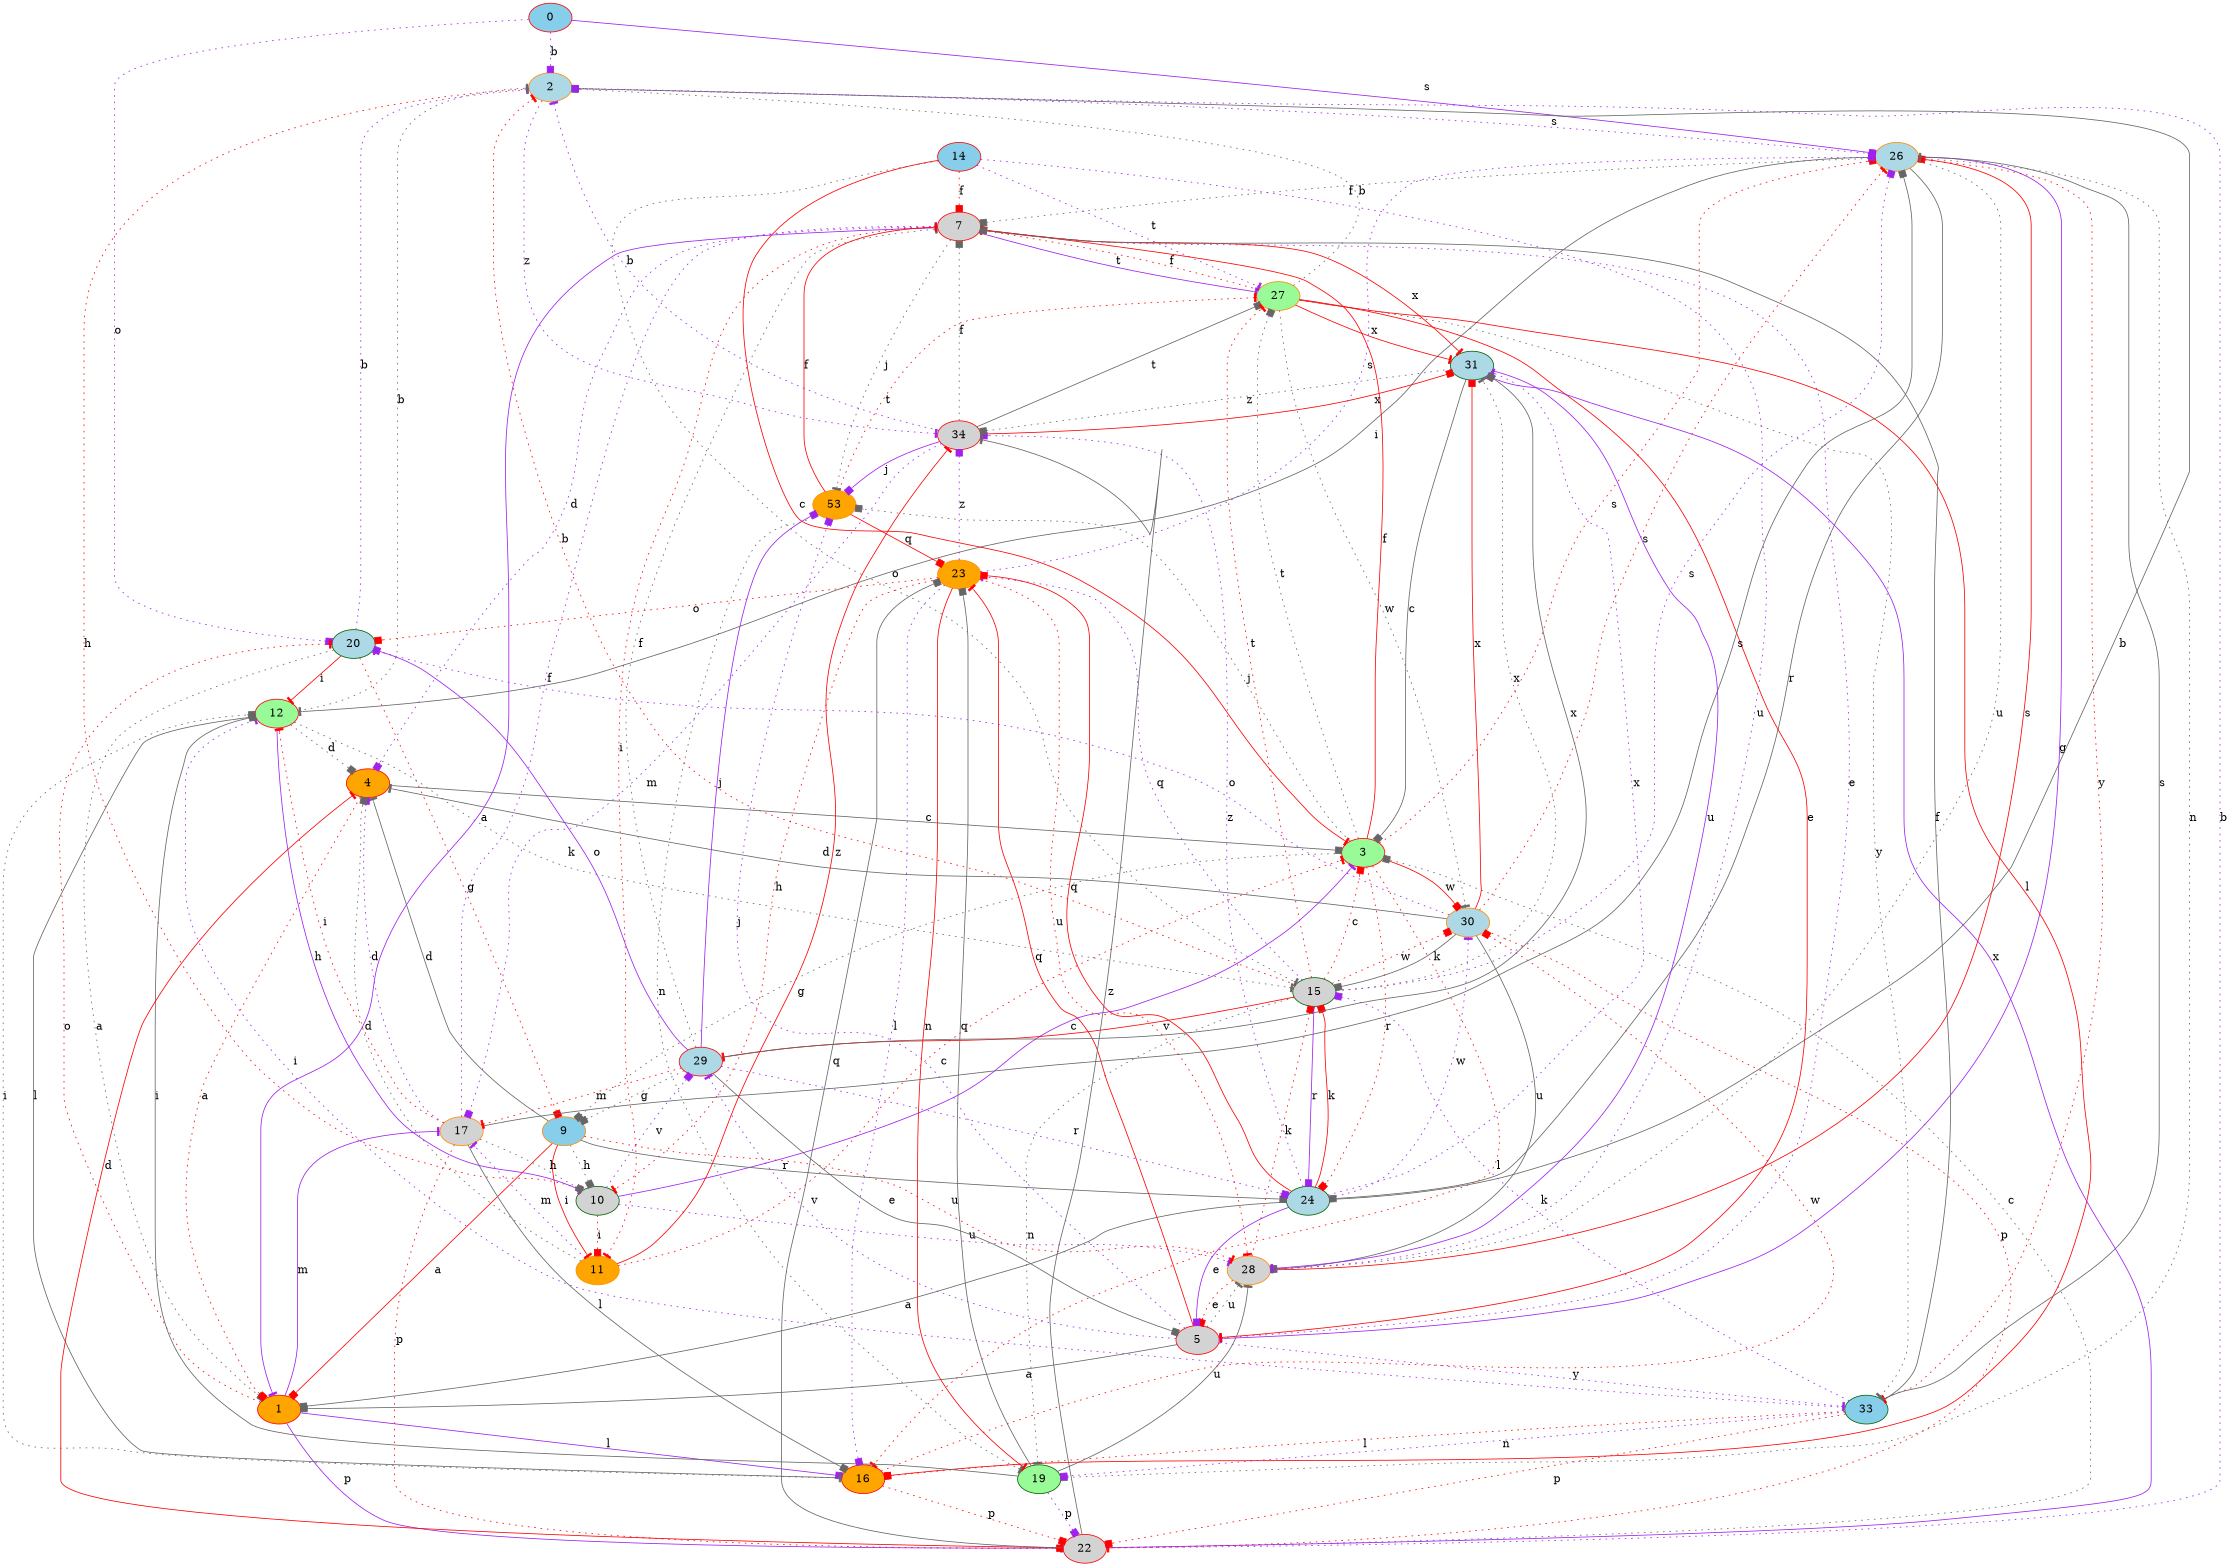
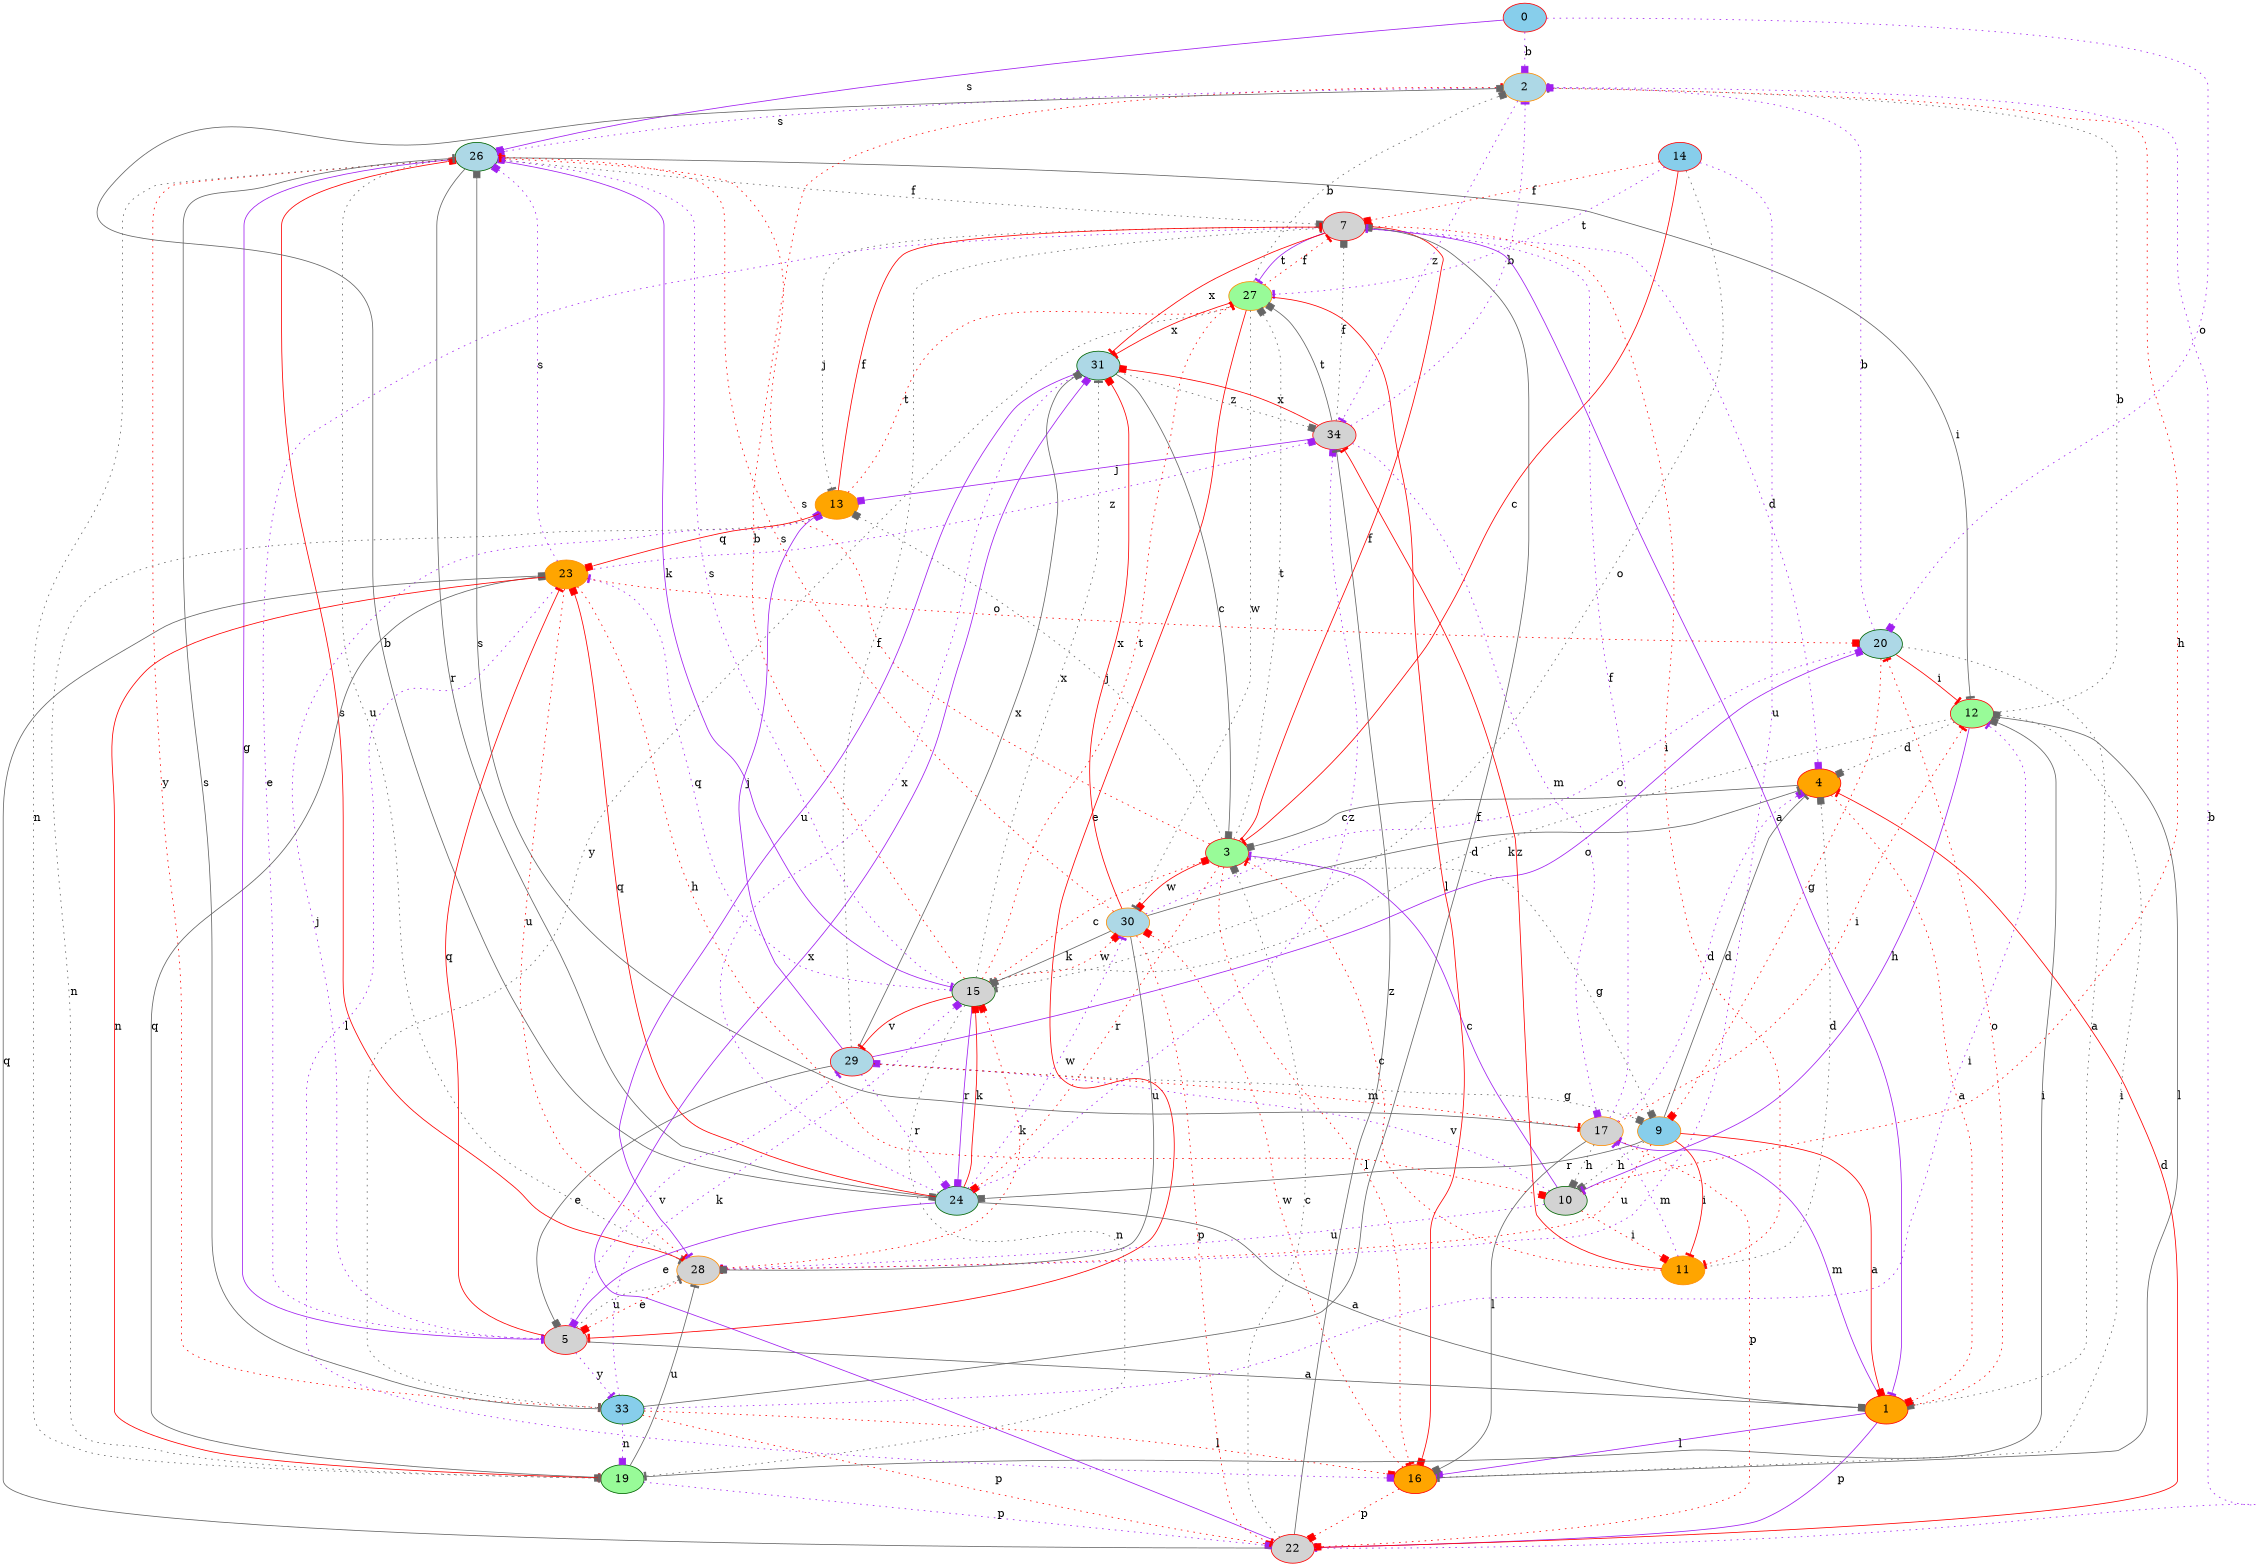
(1897, 157) -> (477, 157)
(834, 505) -> (837, 505)
none -> (664, 572)
(776, 878) -> (889, 1145)
